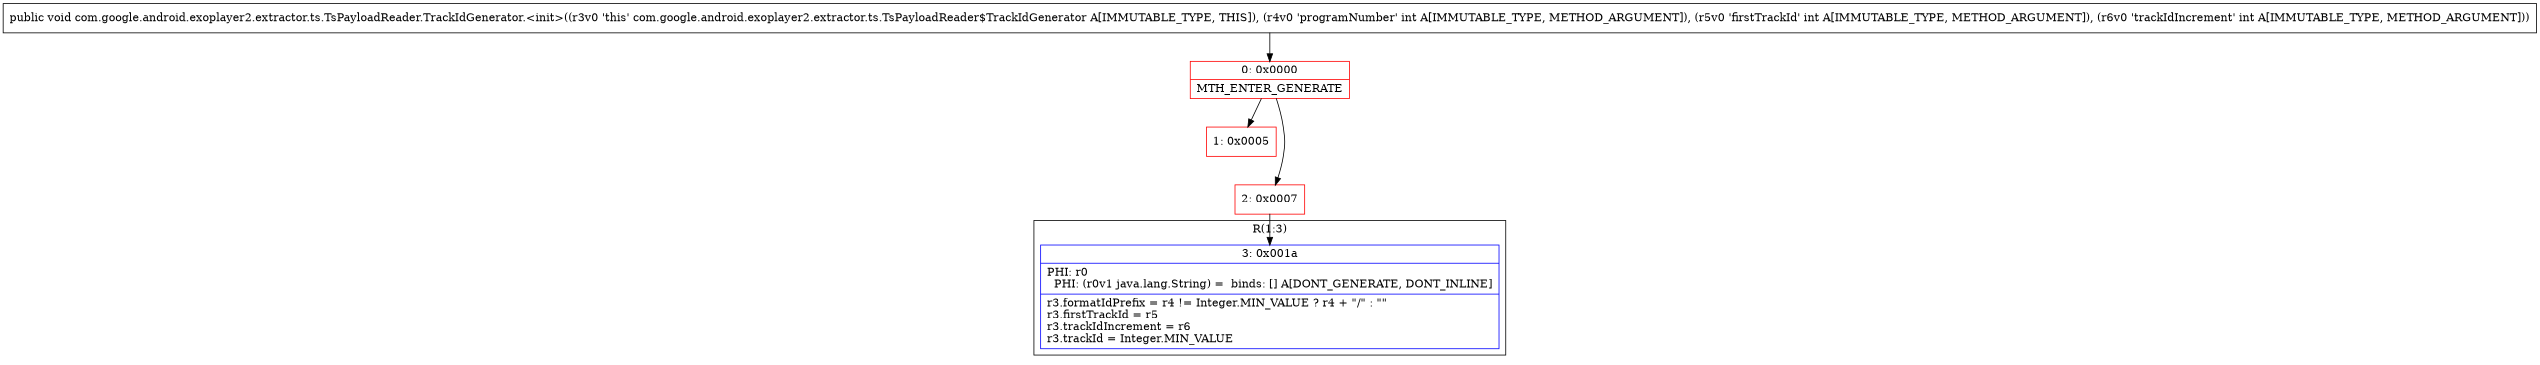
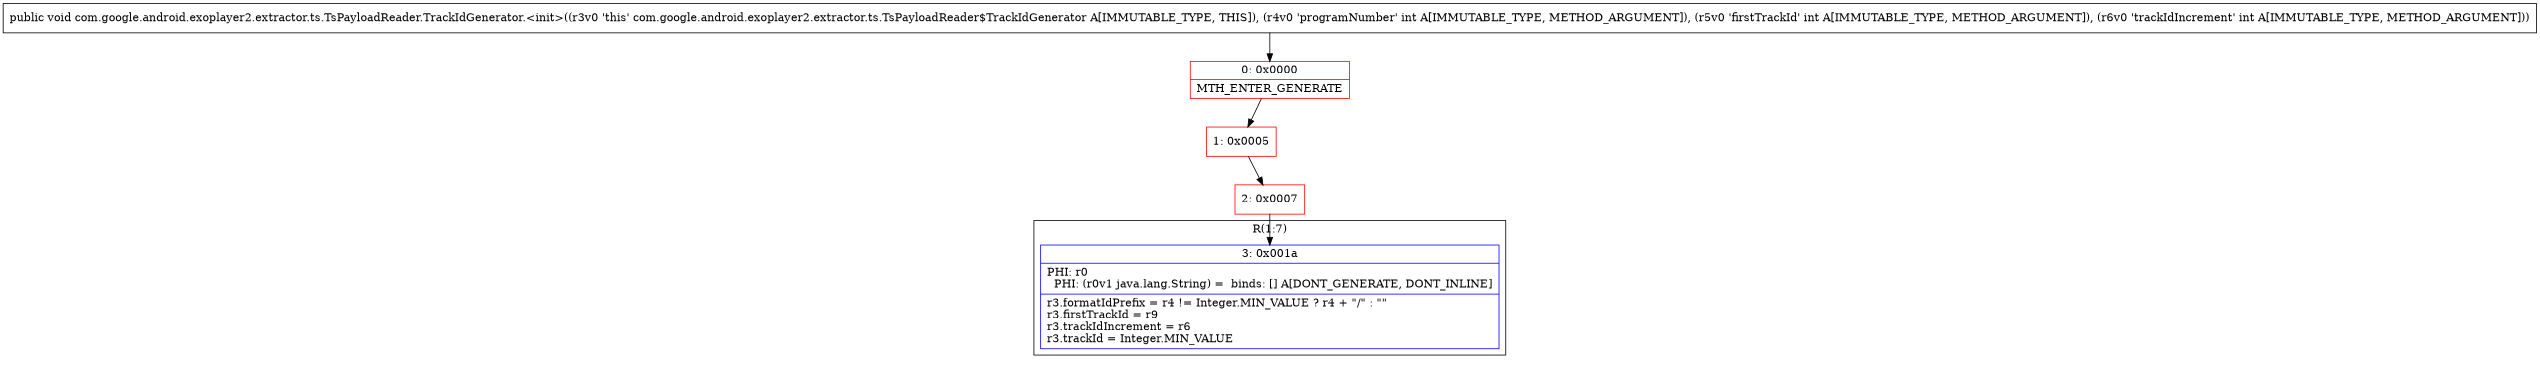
(1285, 138) -> (1254, 167)
(1270, 230) -> (1270, 230)
(1103, 315) -> (1103, 315)
